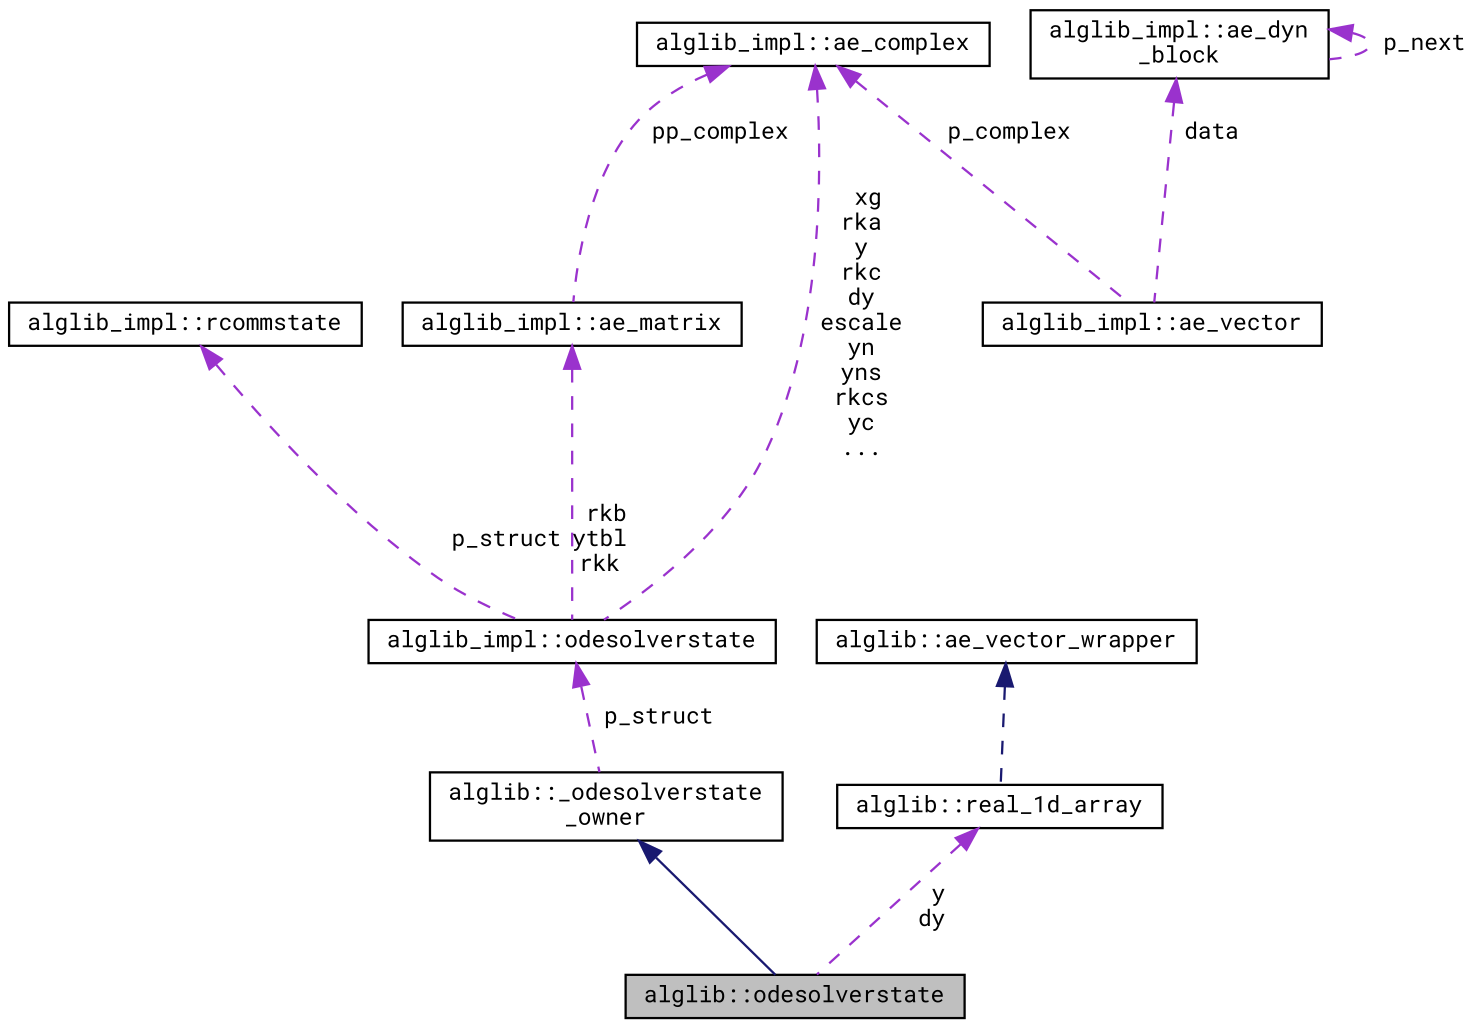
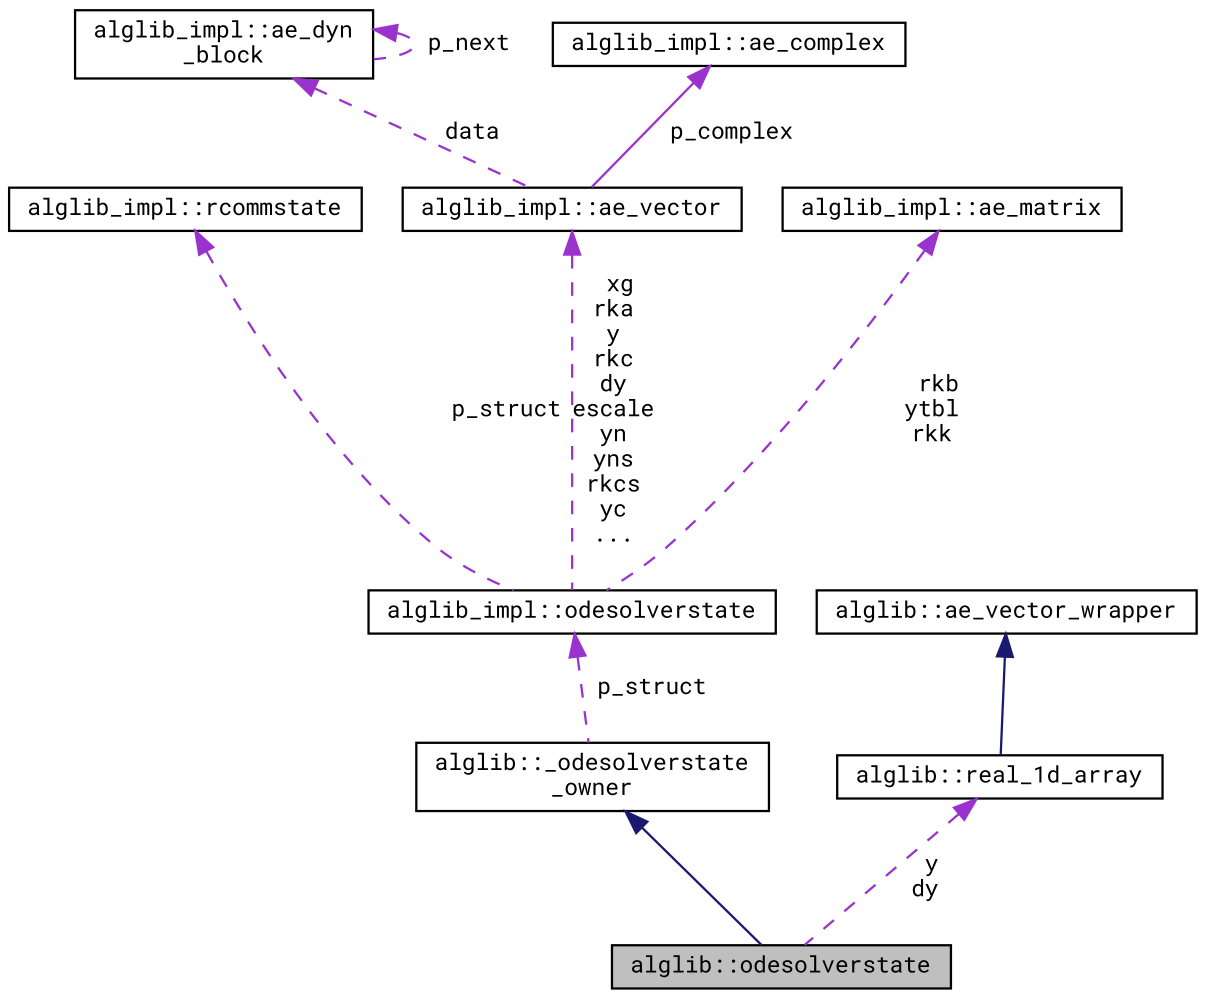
(607, 167) -> none
(992, 192) -> (643, 135)
(789, 389) -> (572, 422)
(1003, 735) -> (1003, 706)
